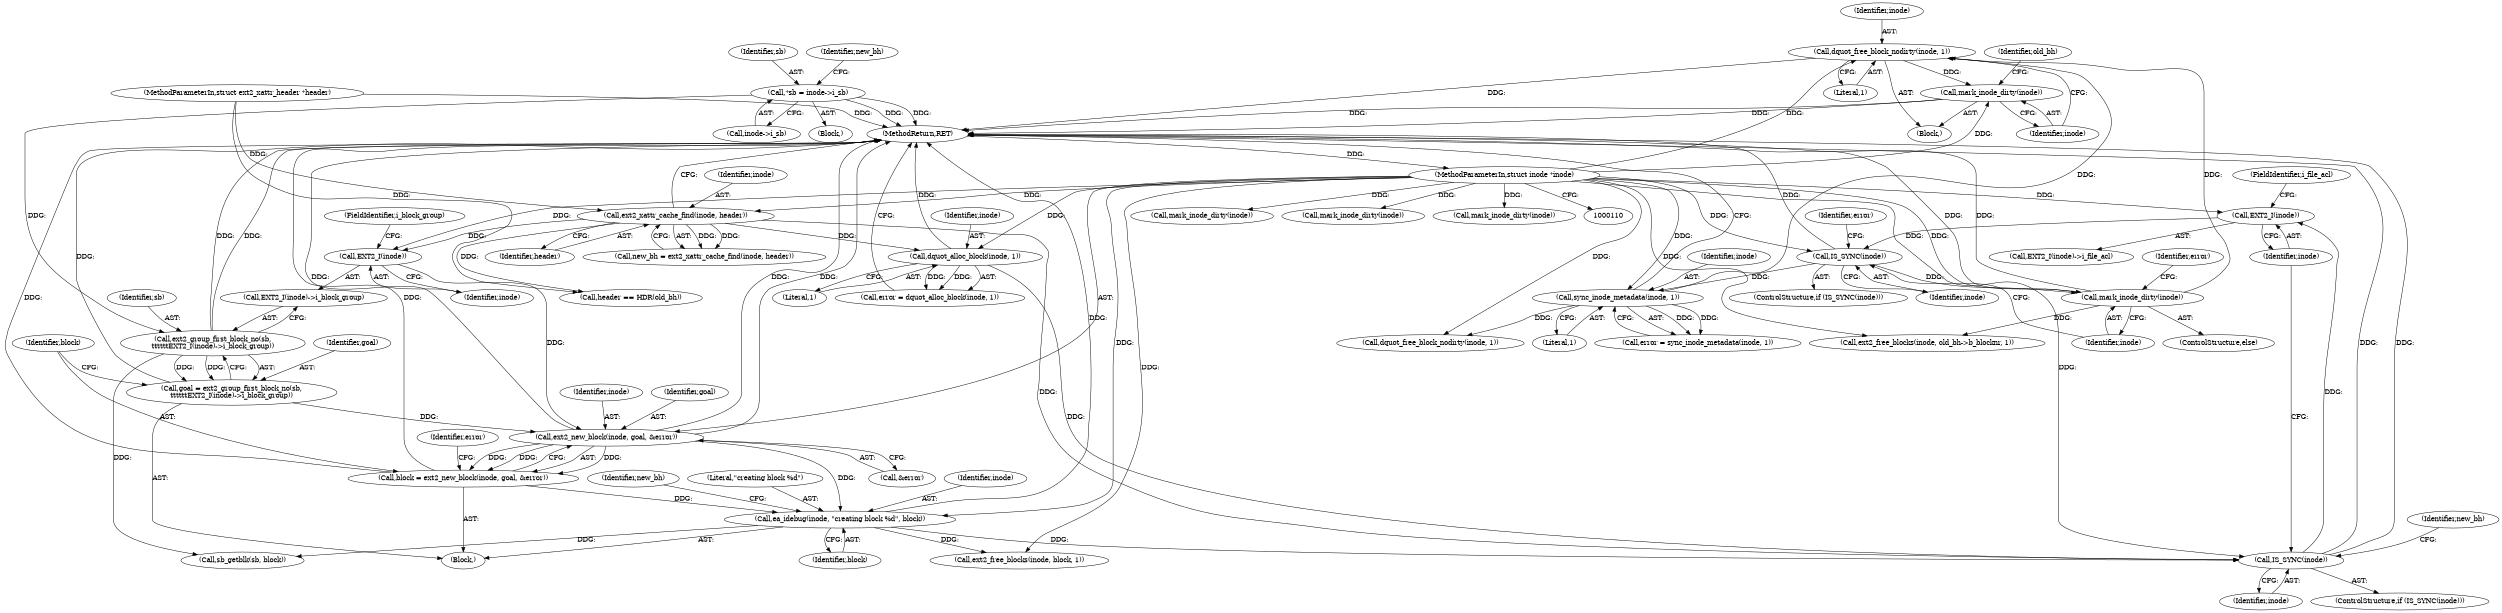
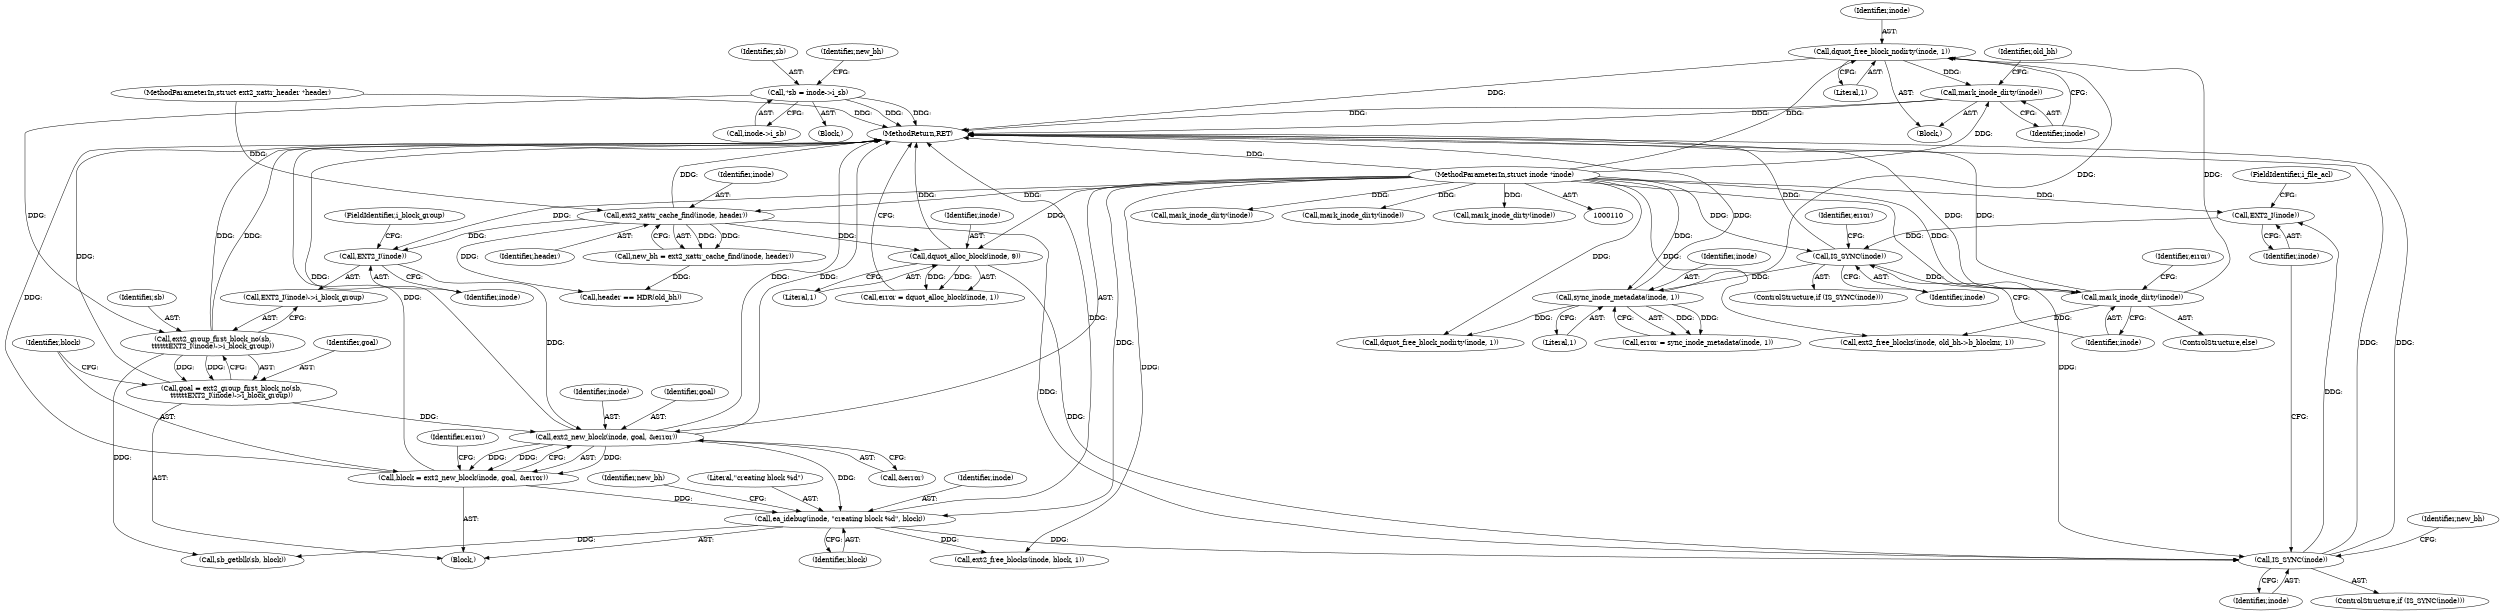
(1206, 147) -> (1200, 154)
(690, 175) -> (690, 175)
(1572, 196) -> (1572, 196)
(449, 200) -> (670, 276)
(1744, 216) -> (1744, 216)
(579, 231) -> none
(965, 257) -> (965, 257)
(2061, 257) -> none
